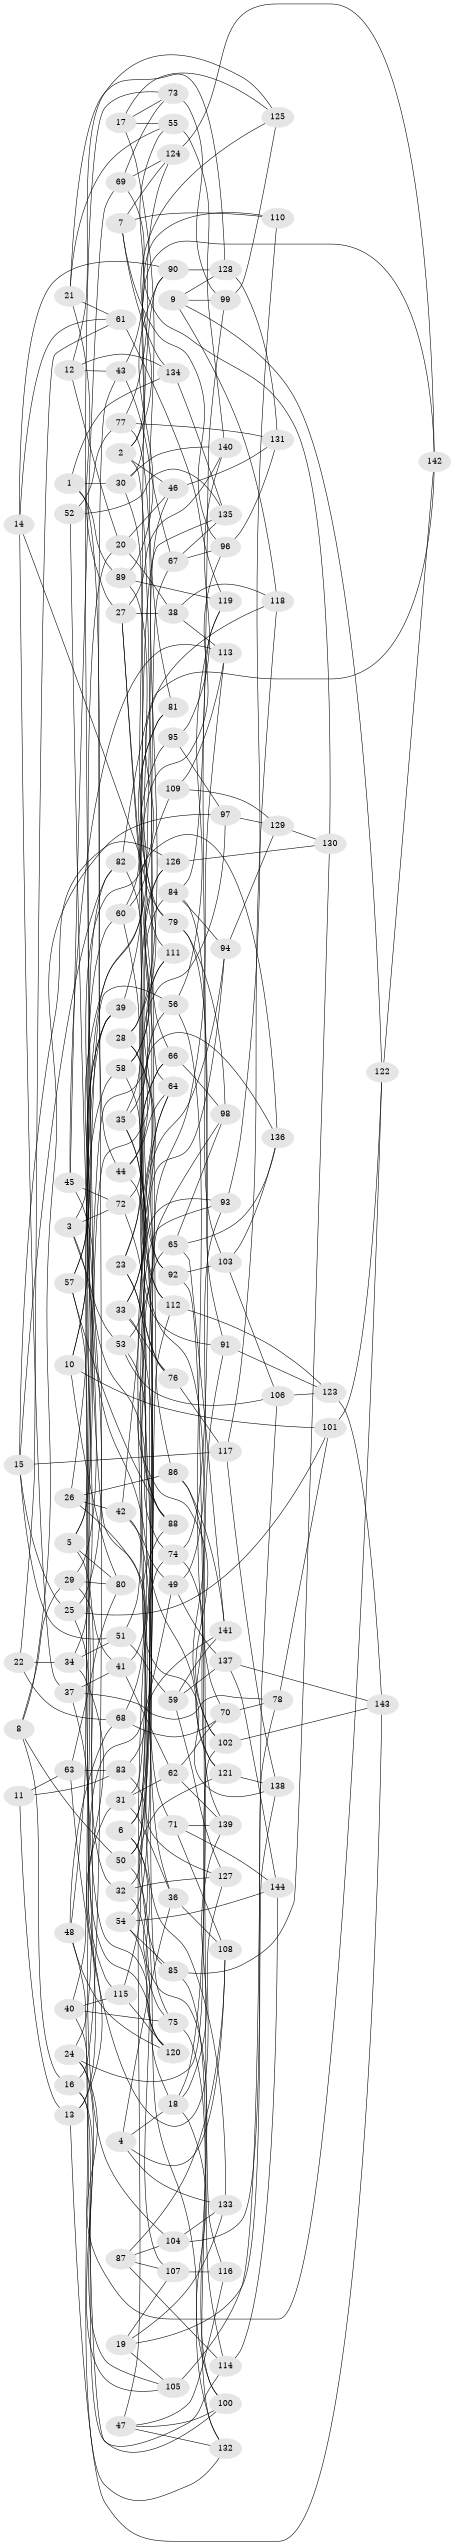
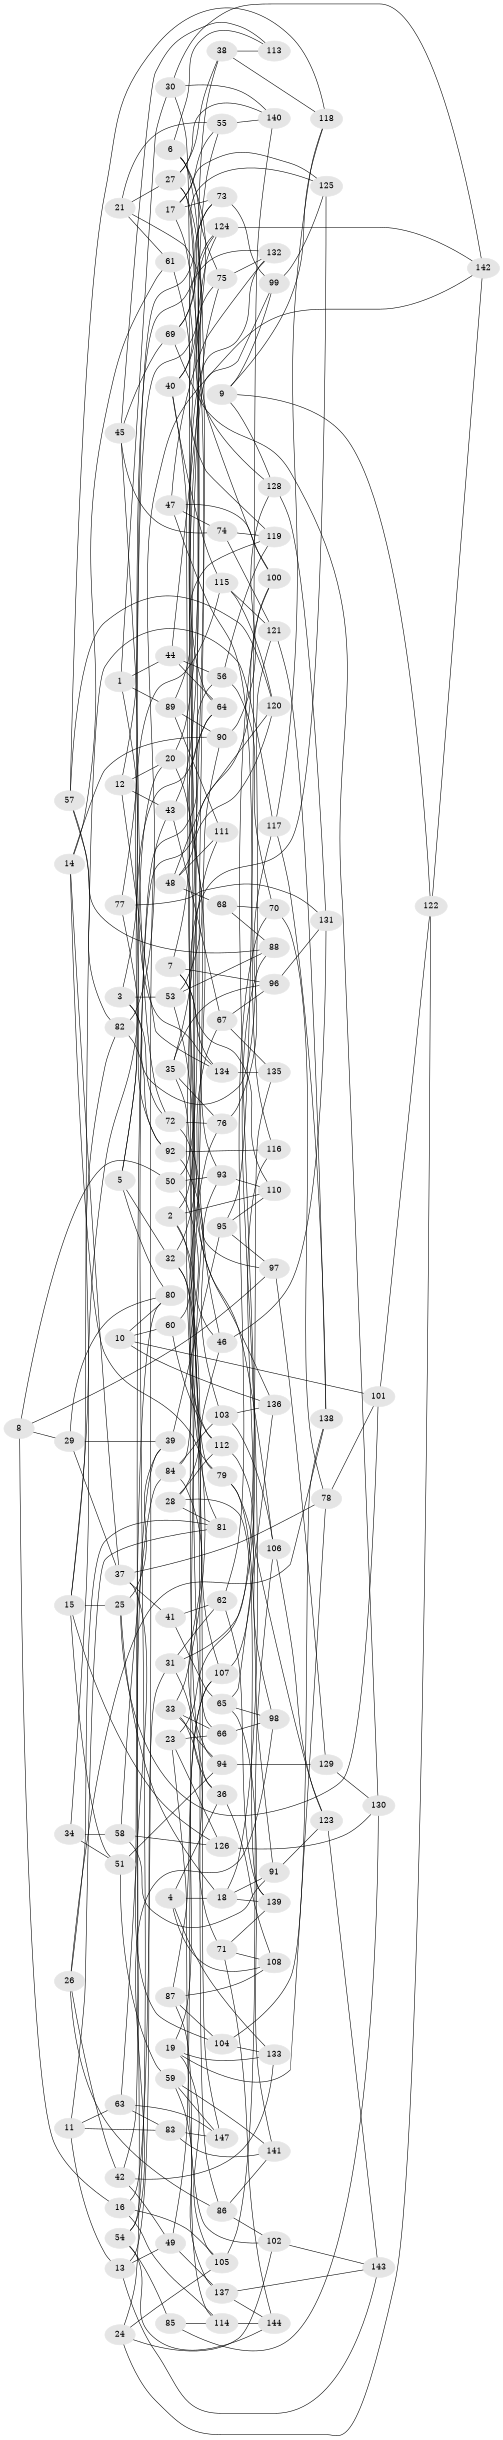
(70, 514) -> none
(173, 789) -> none
none -> (248, 1209)
(96, 1632) -> (95, 1508)
(19, 1663) -> none
none -> (90, 1769)
(226, 1877) -> (222, 2138)
